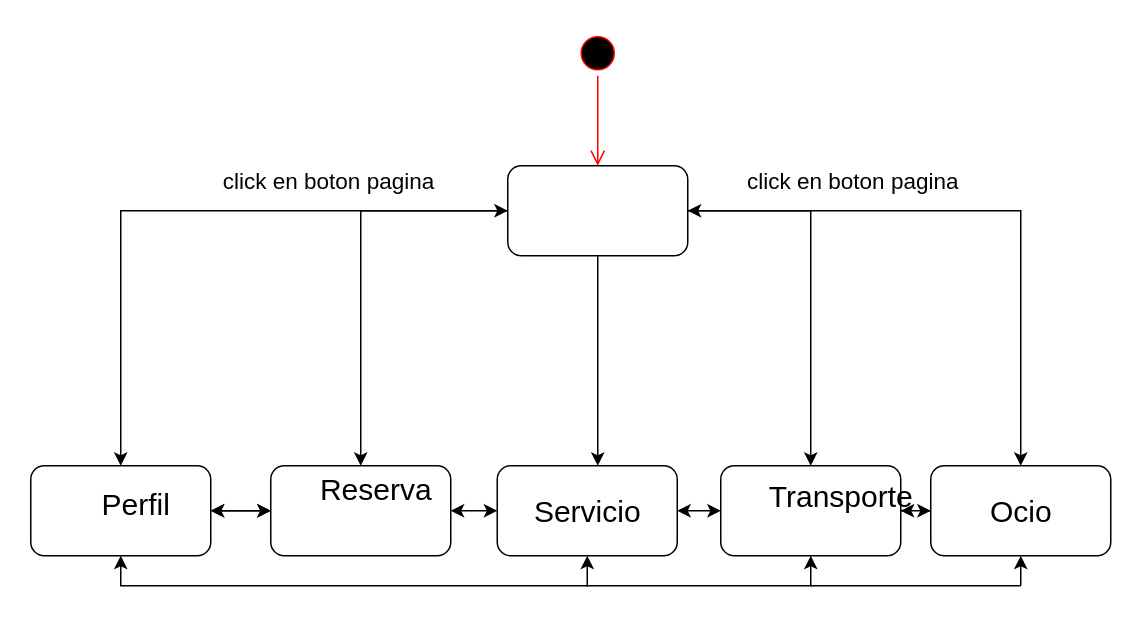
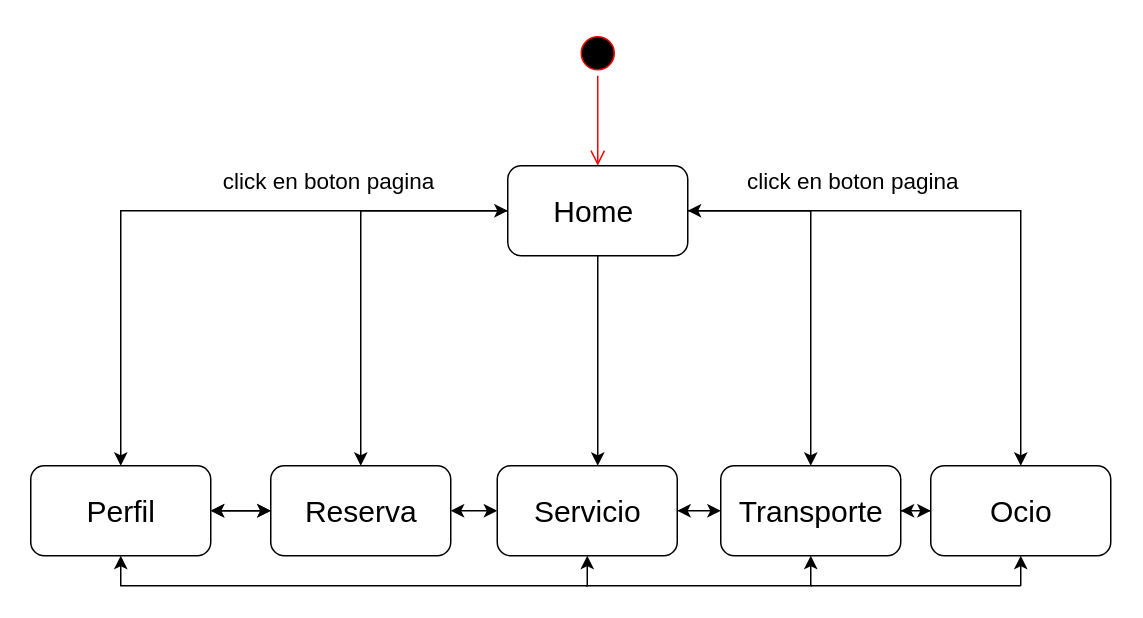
none -> (594, 211)
(376, 488) -> (361, 511)
(841, 496) -> (811, 511)
(136, 503) -> (121, 511)
